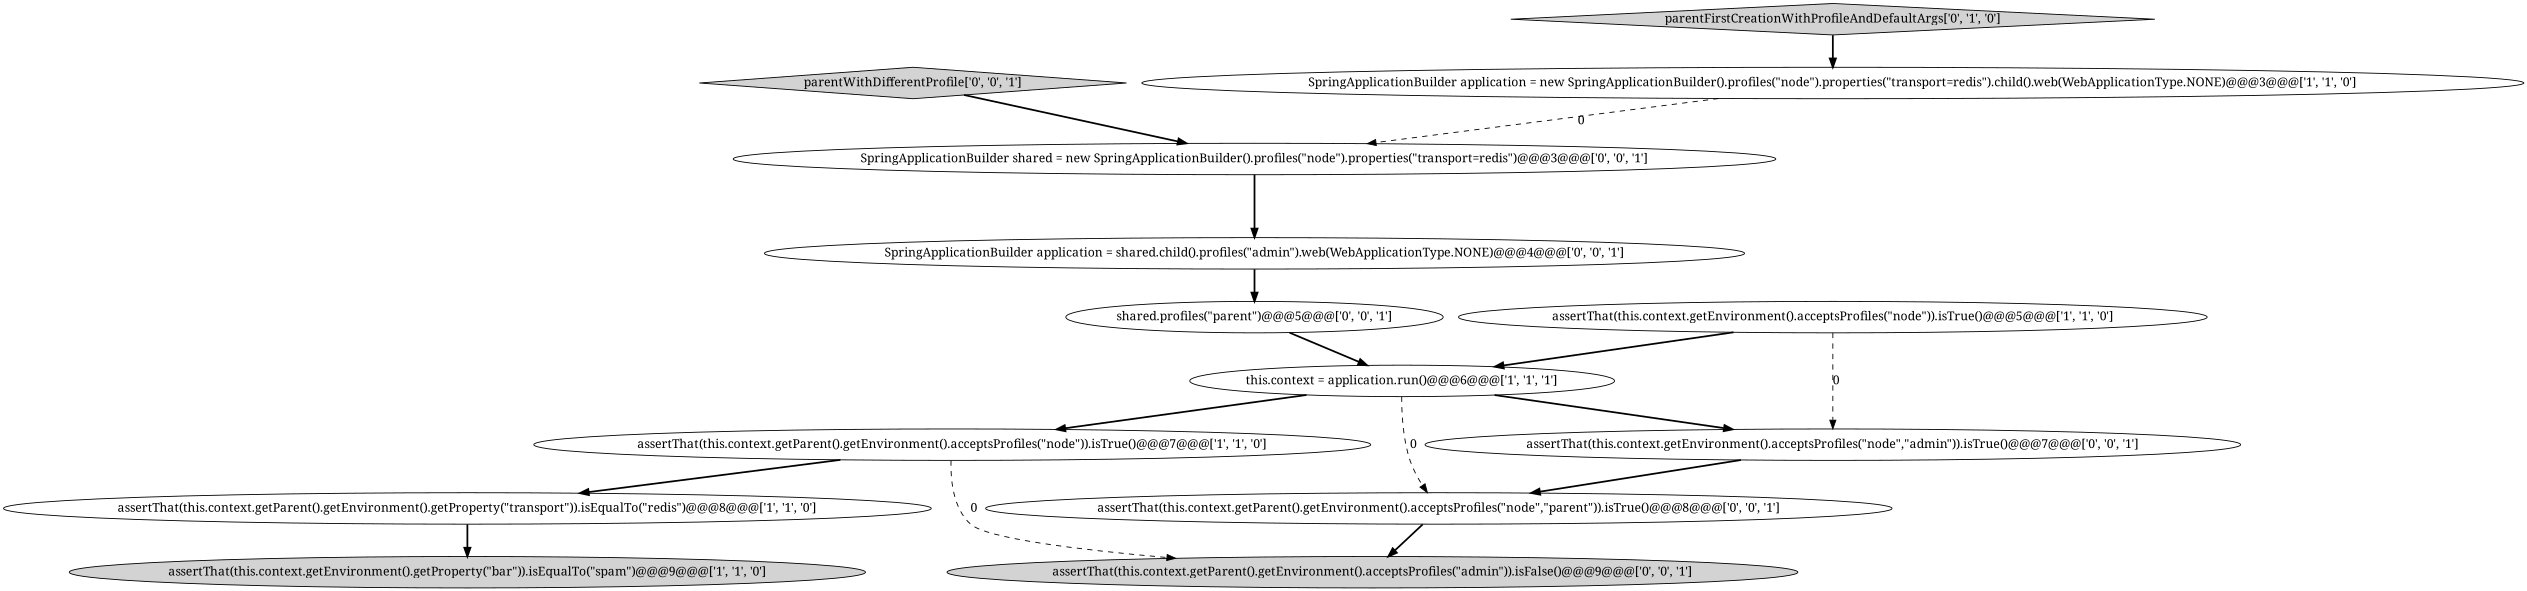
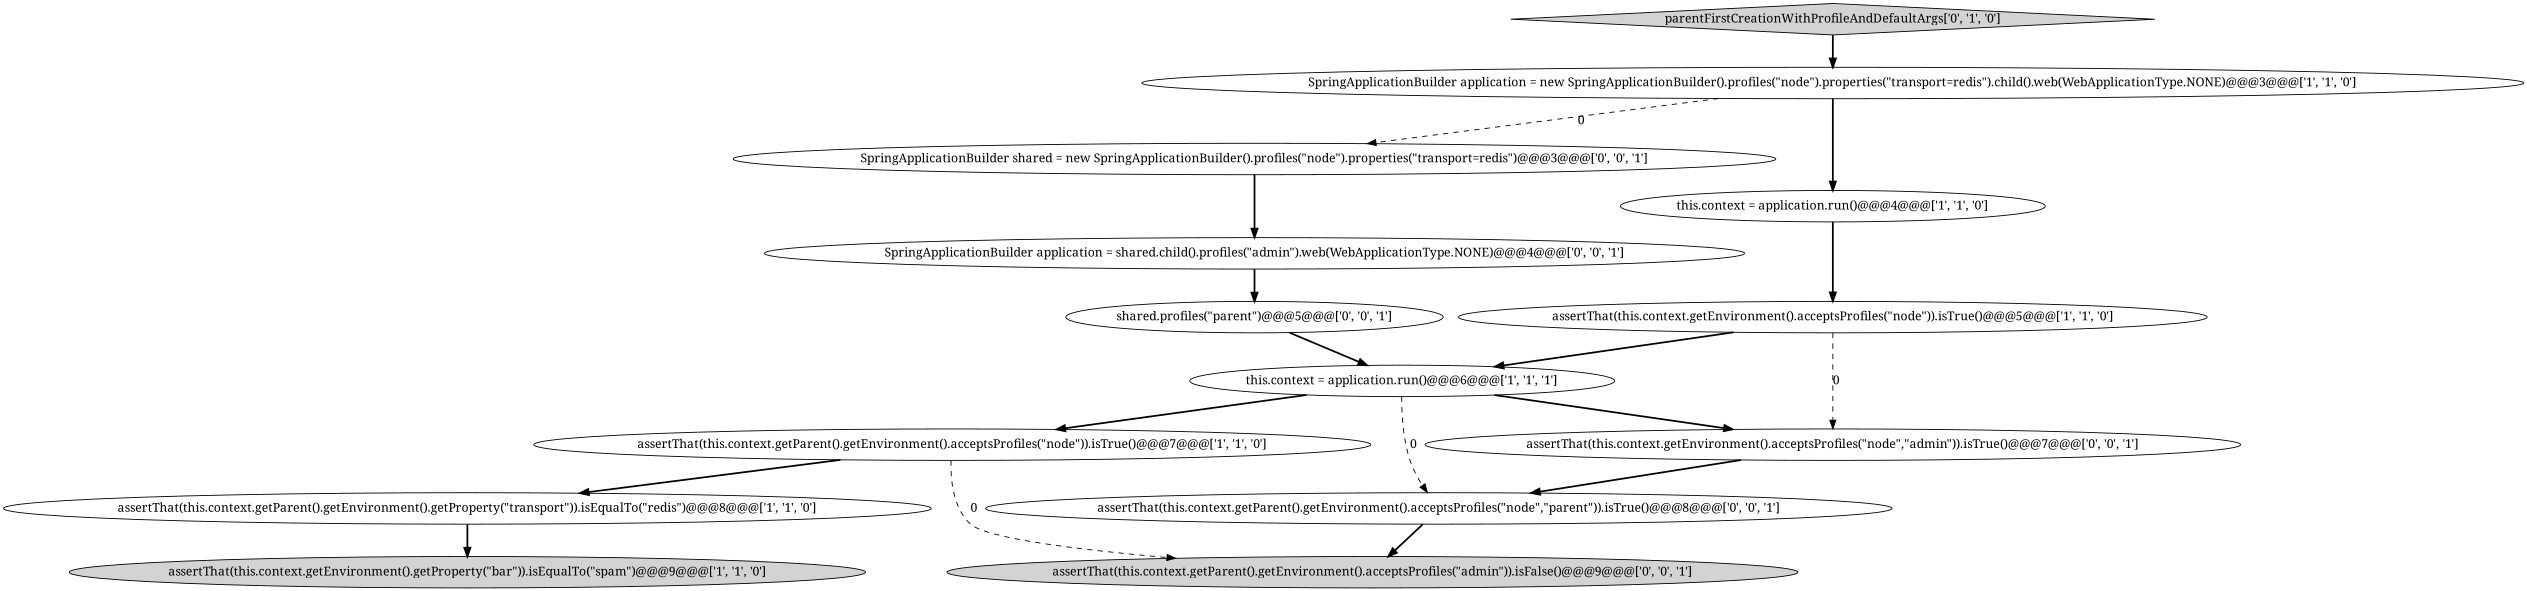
(913, 83) -> none
none -> (1833, 206)
